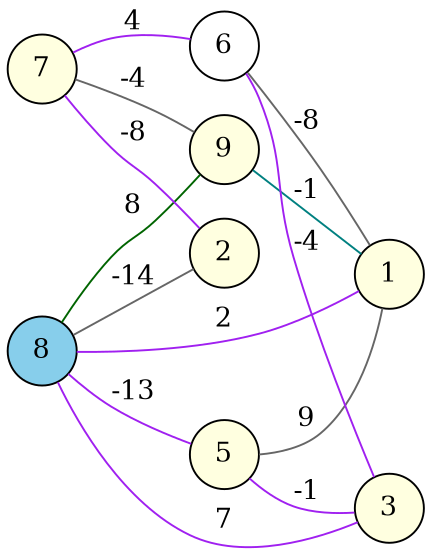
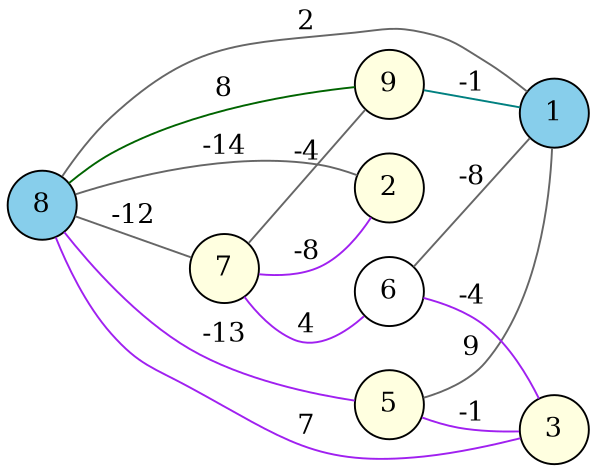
none -> (133, 237)
(389, 274) -> (554, 113)
(222, 341) -> (279, 40)
